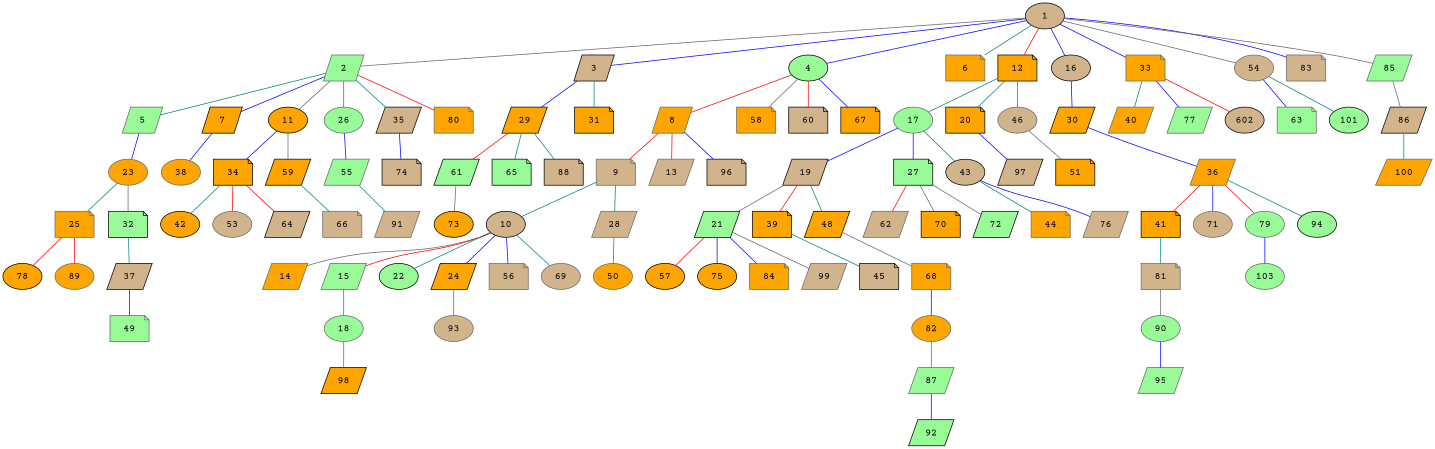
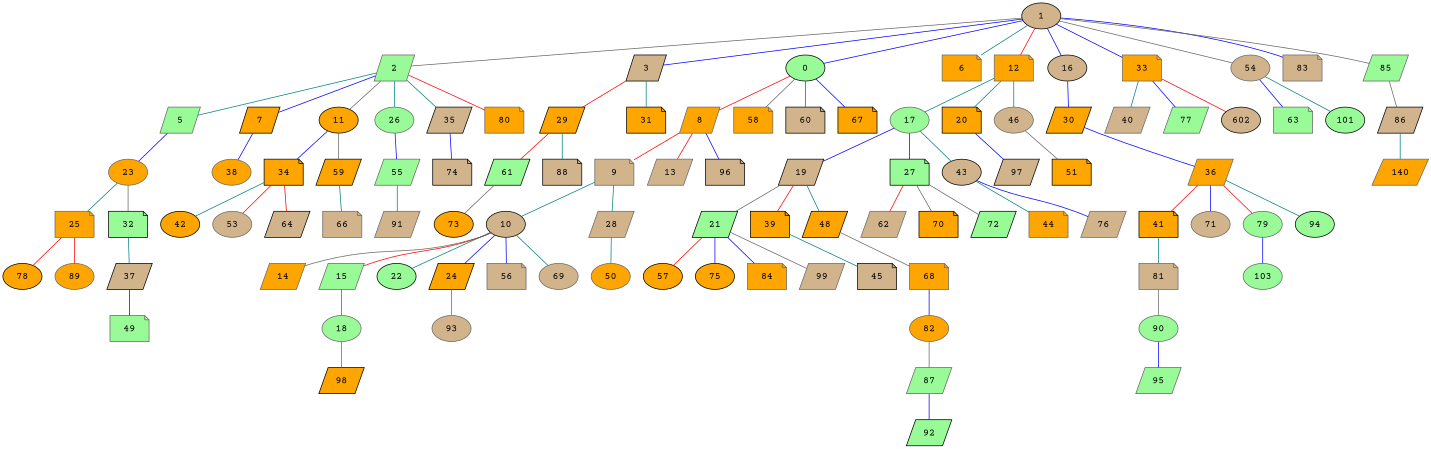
(808, 68) -> (805, 68)
(1017, 68) -> (1014, 68)
(559, 94) -> (604, 94)
(1131, 120) -> (1127, 120)
(512, 172) -> none
(1404, 172) -> (1400, 172)
